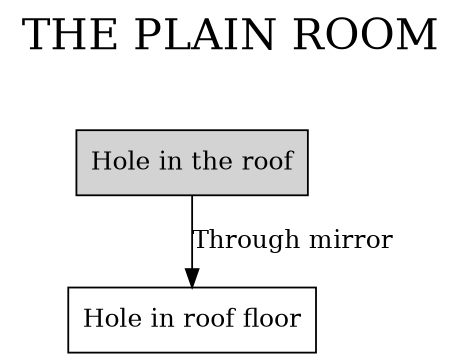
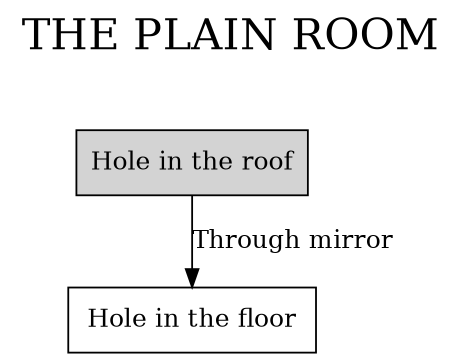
(192, 320) -> (192, 320)
